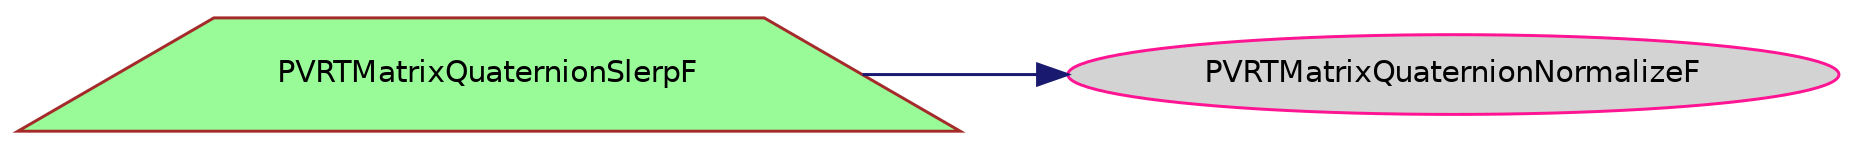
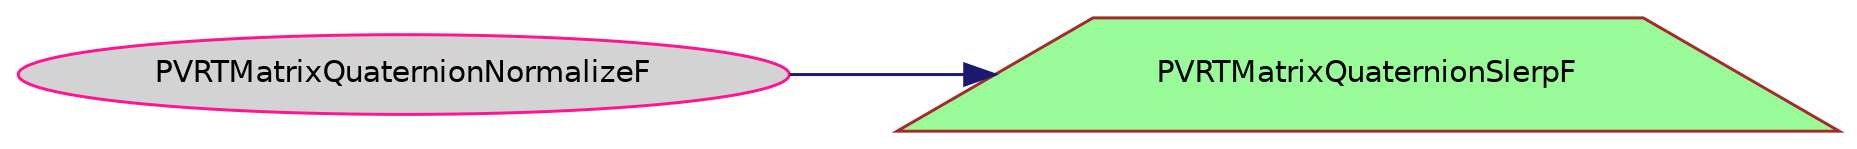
(950, 75) -> (877, 75)
